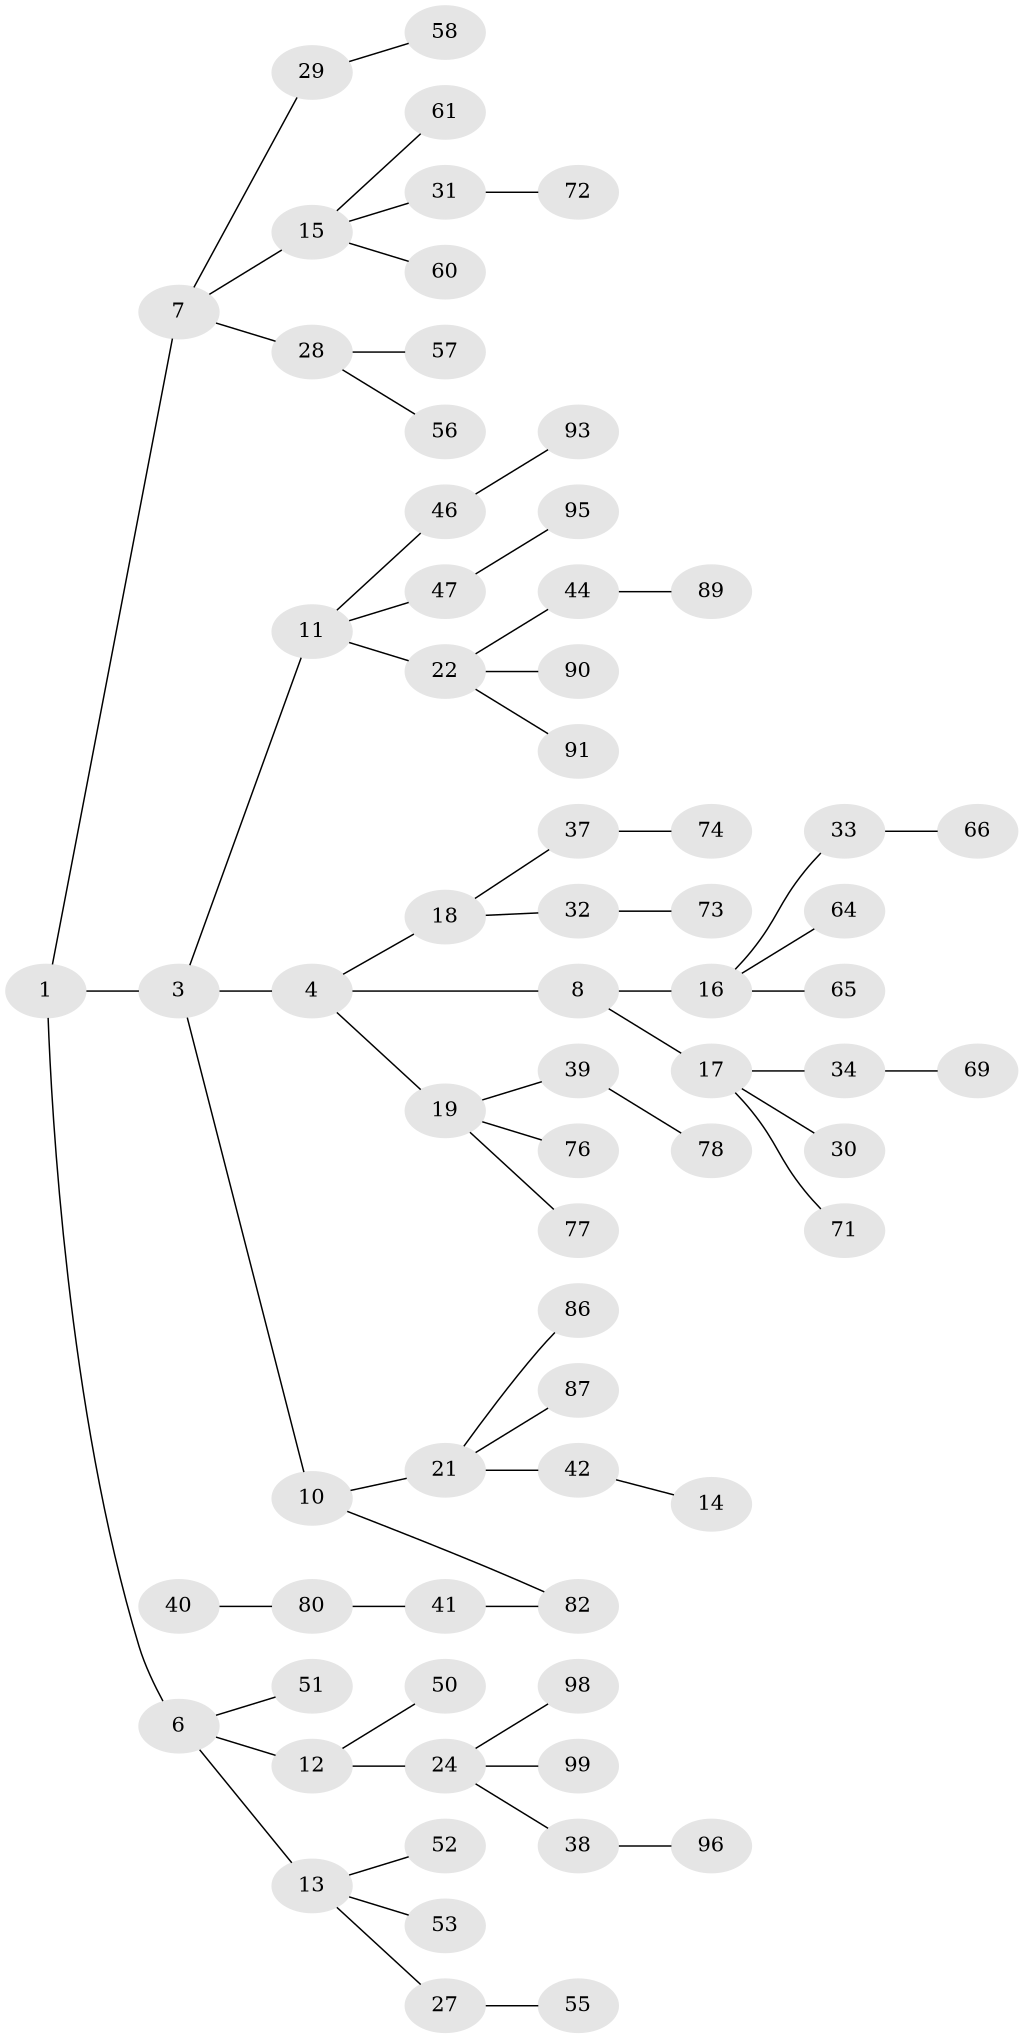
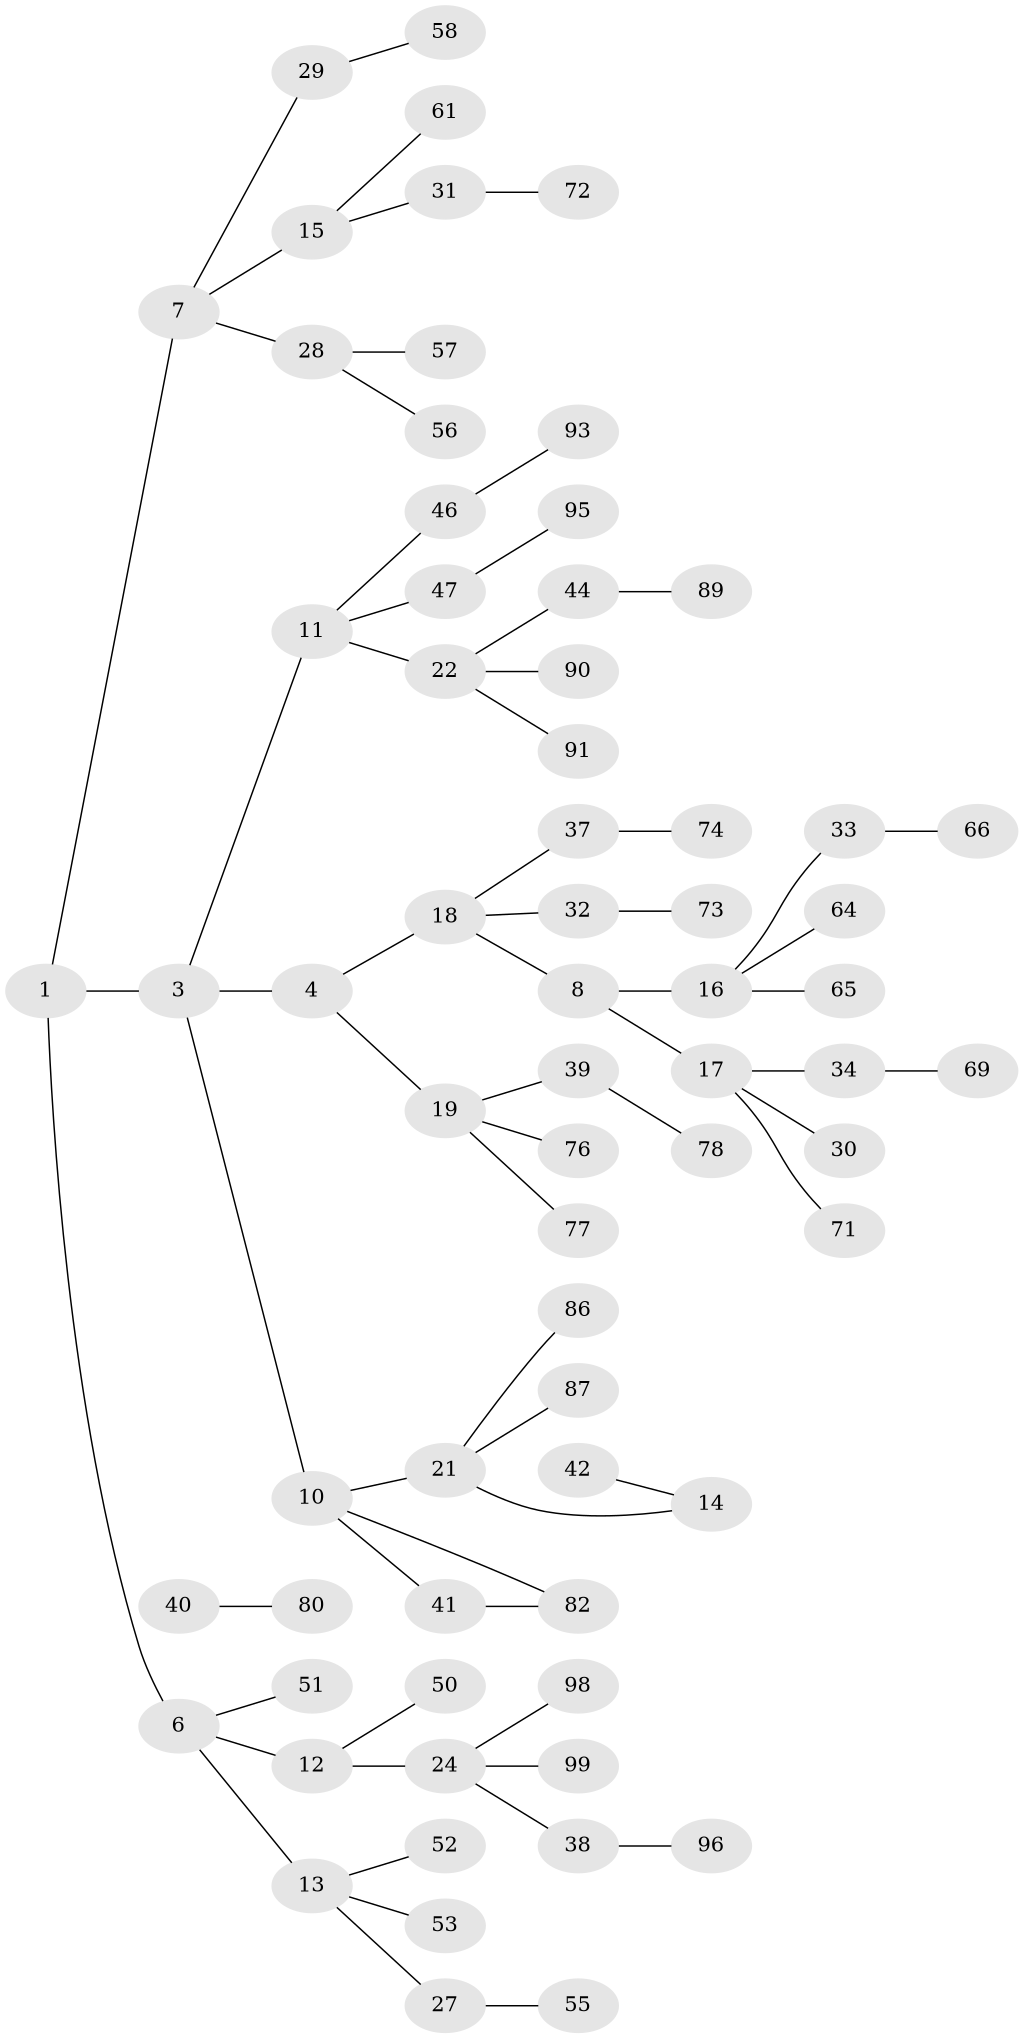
(445, 272) -> none
(445, 991) -> (512, 954)
(512, 1470) -> (572, 1515)
(379, 1606) -> (378, 1552)
